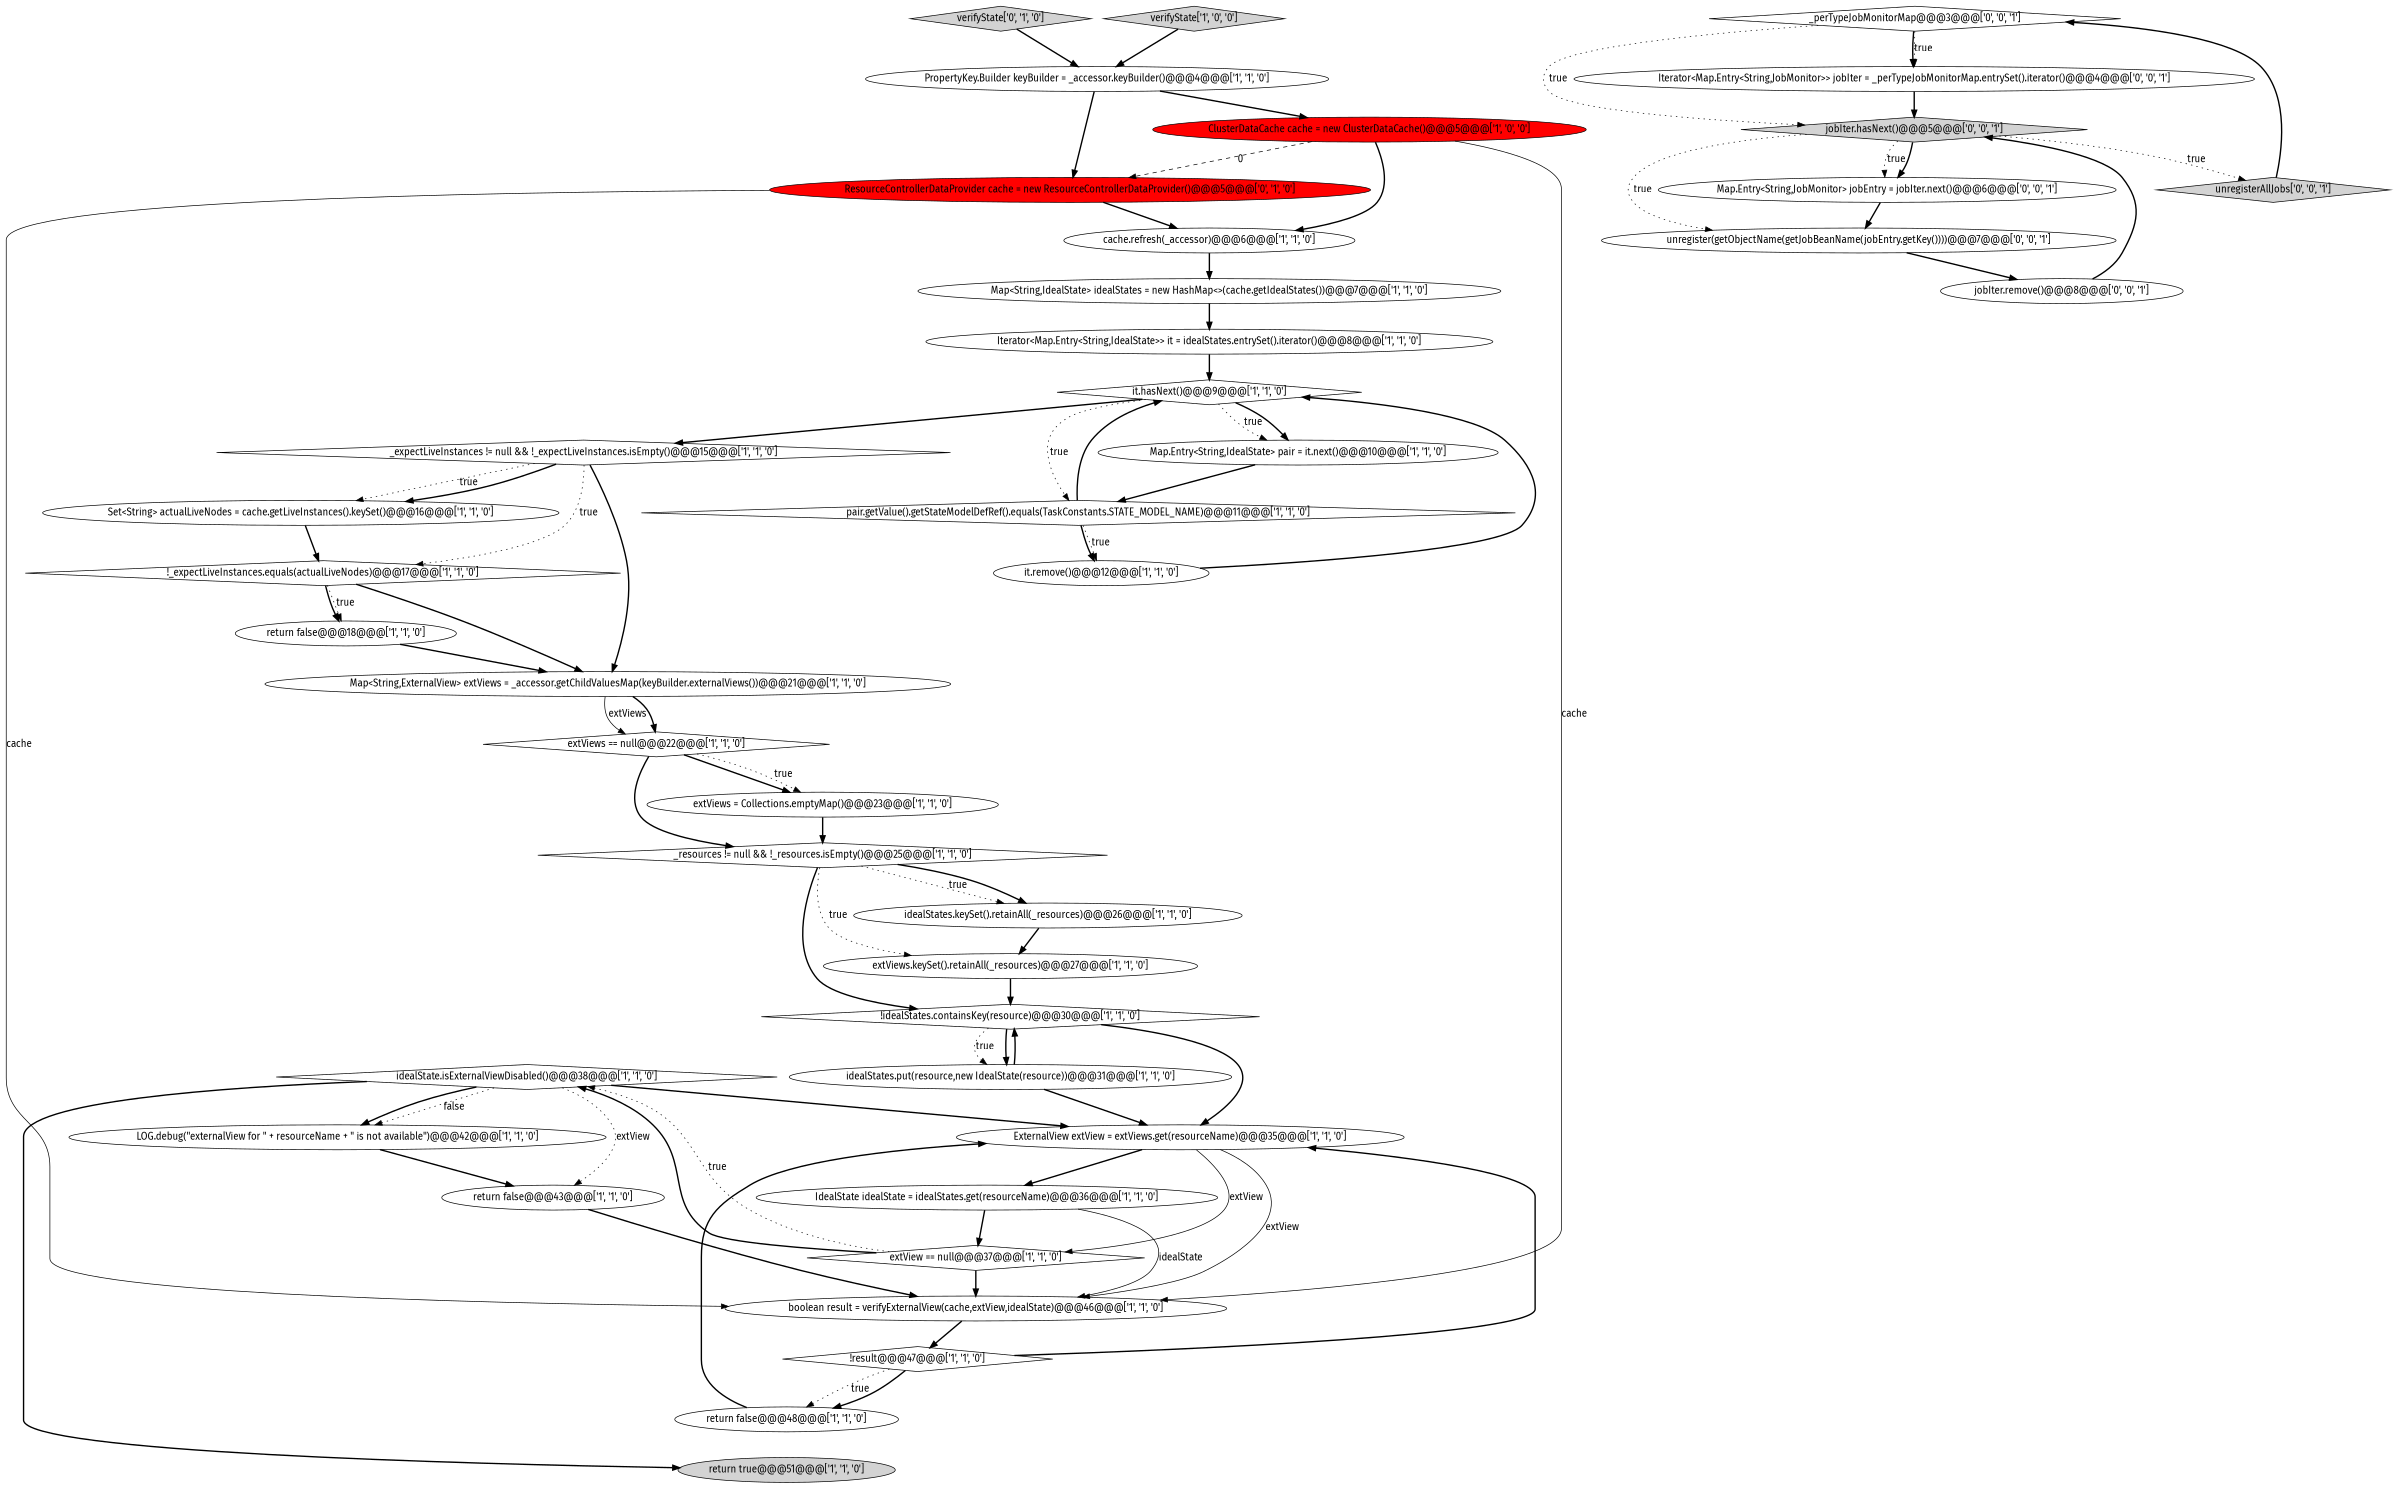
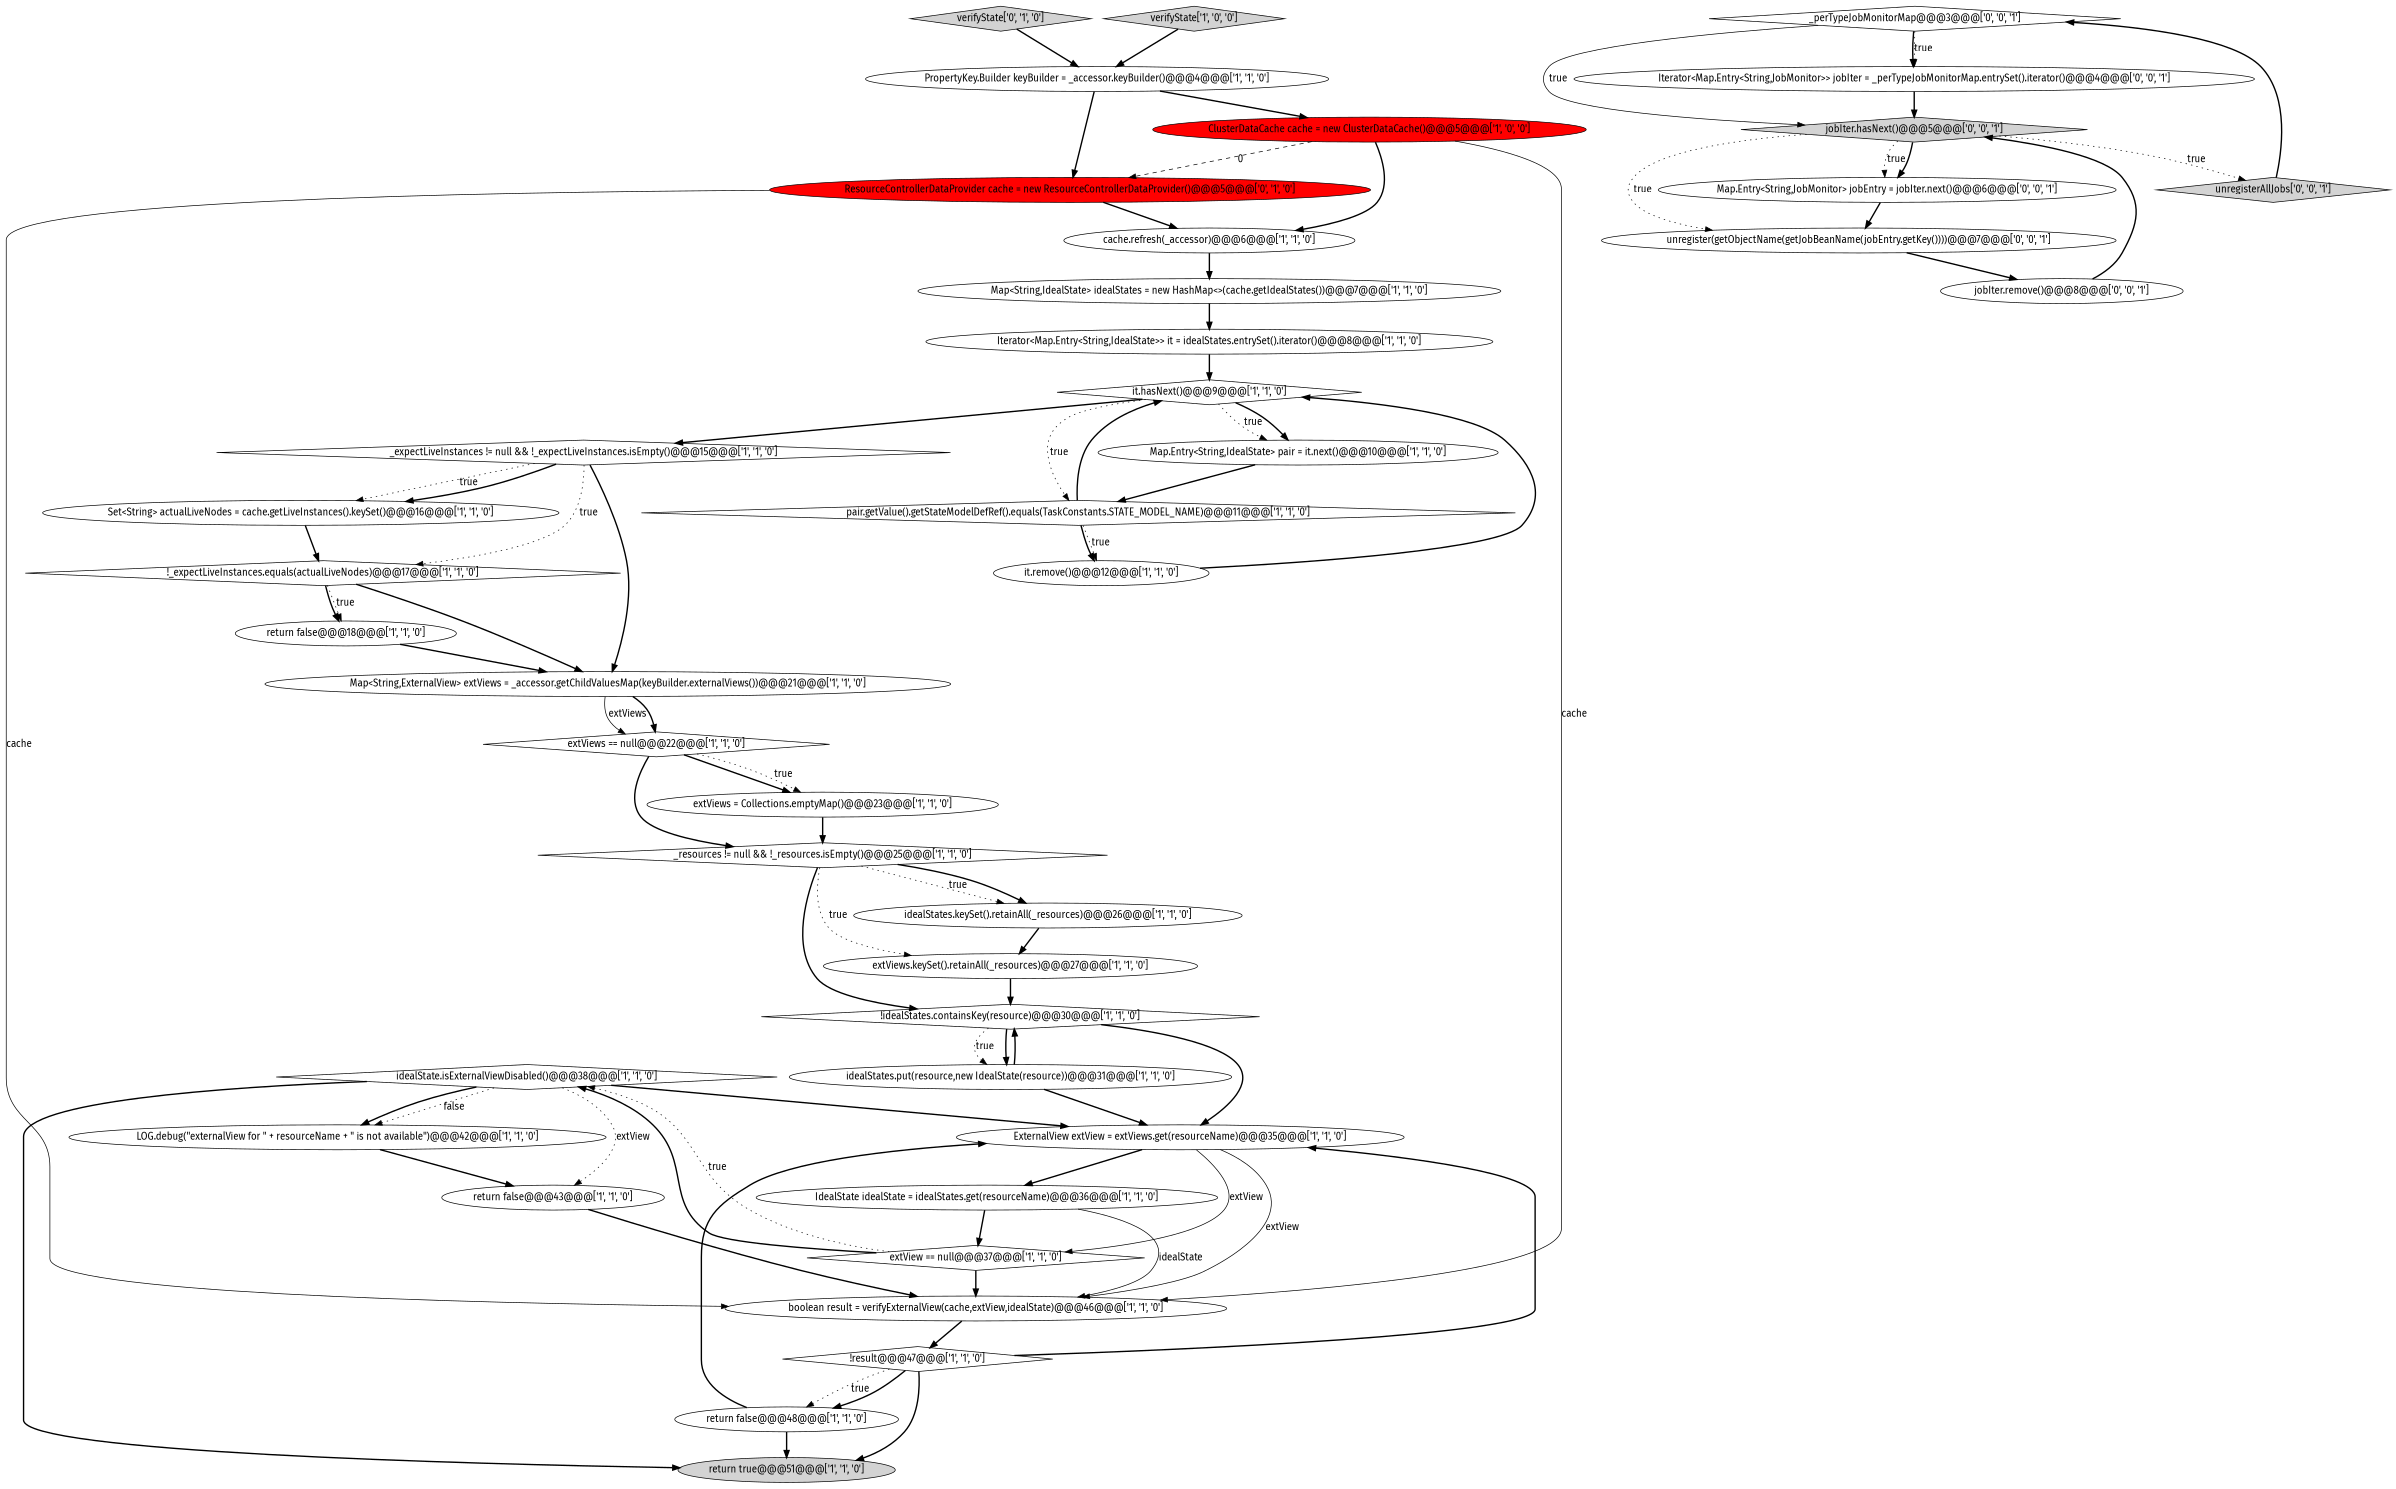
(1547, 69) -> (1547, 69)
none -> (909, 1426)
none -> (787, 1441)
